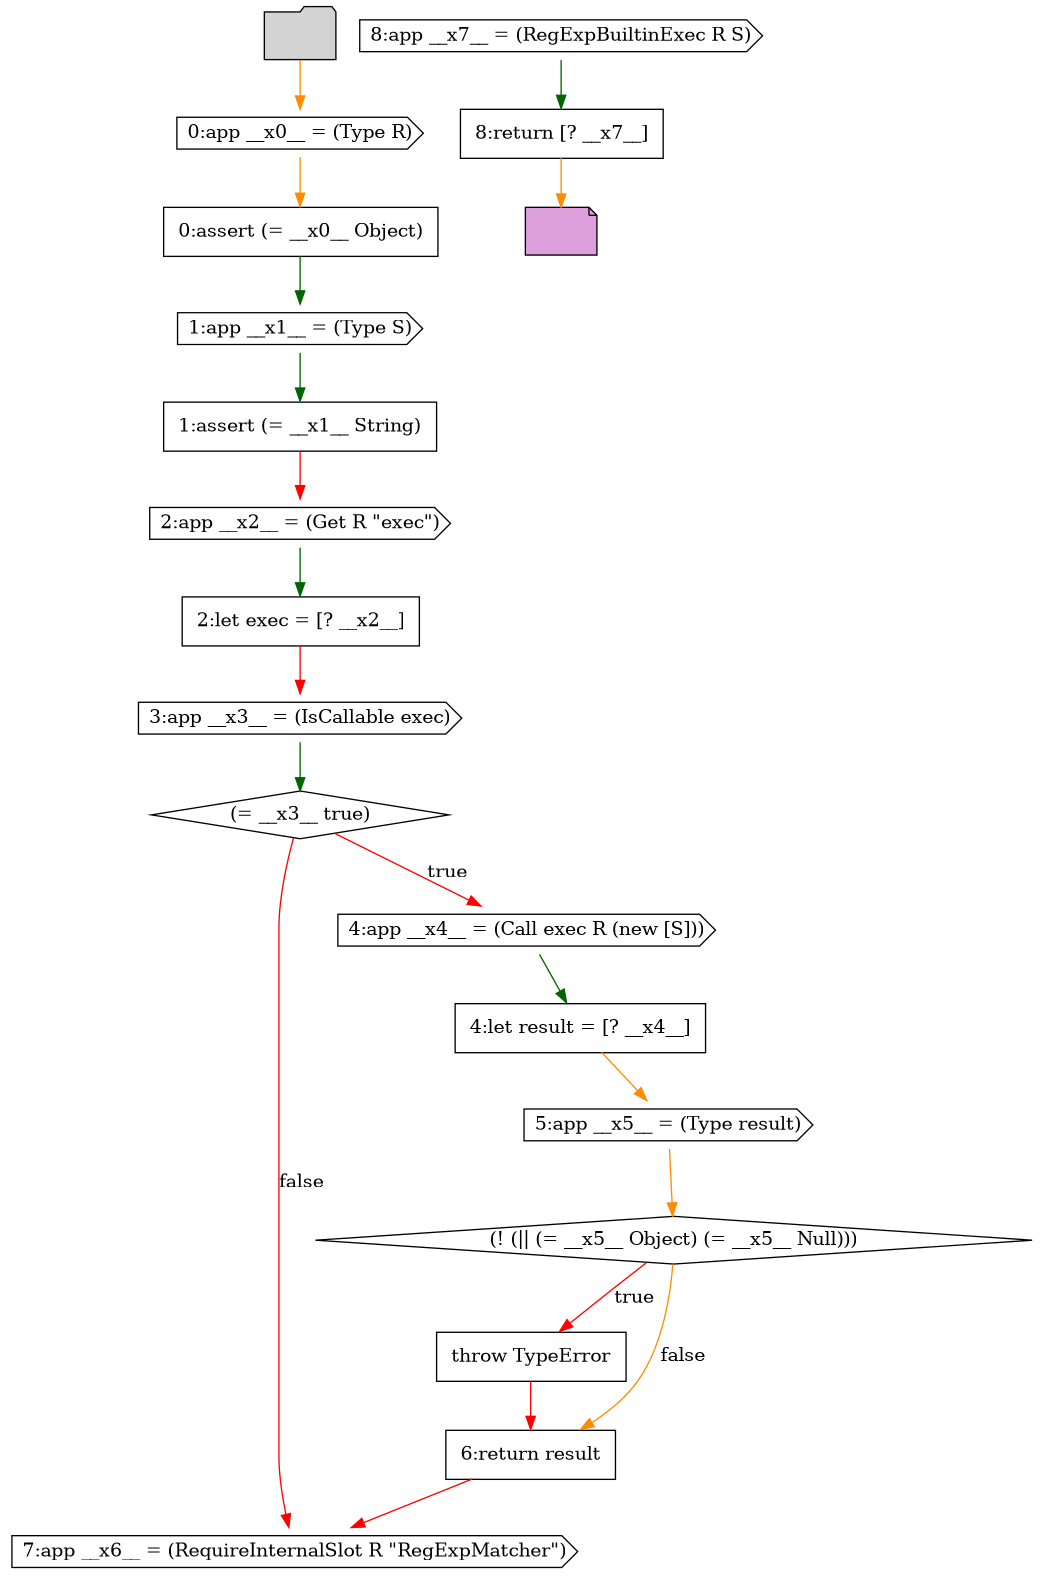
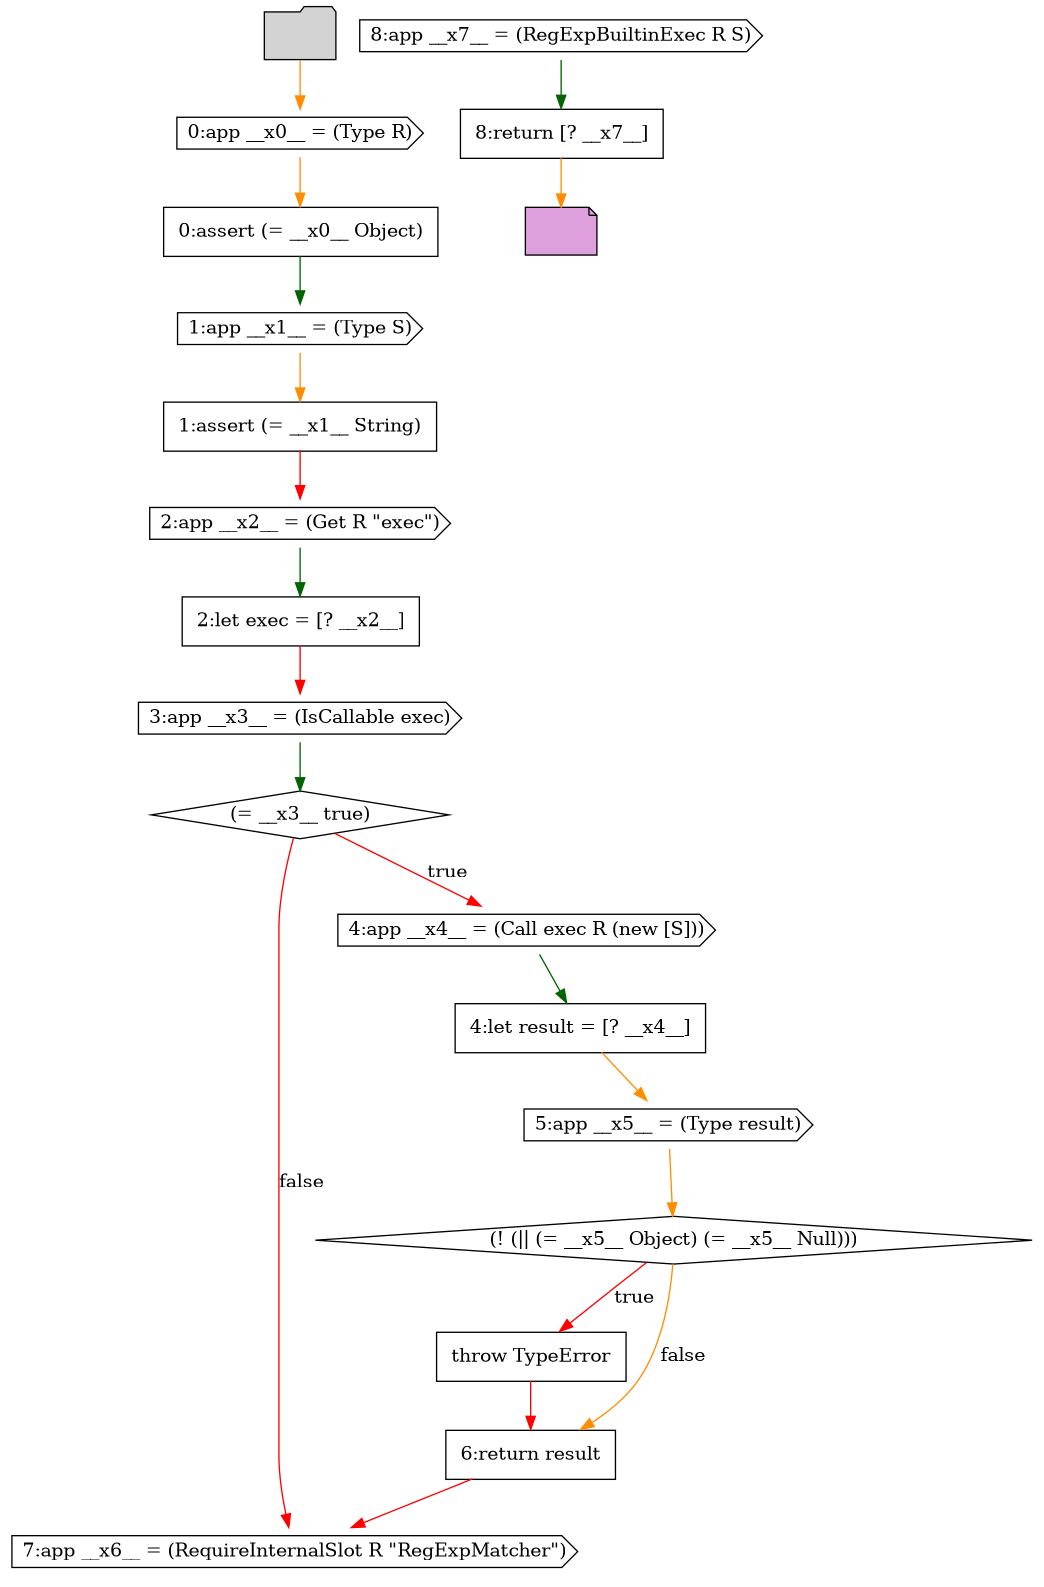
(300, 370) -> (300, 370)
